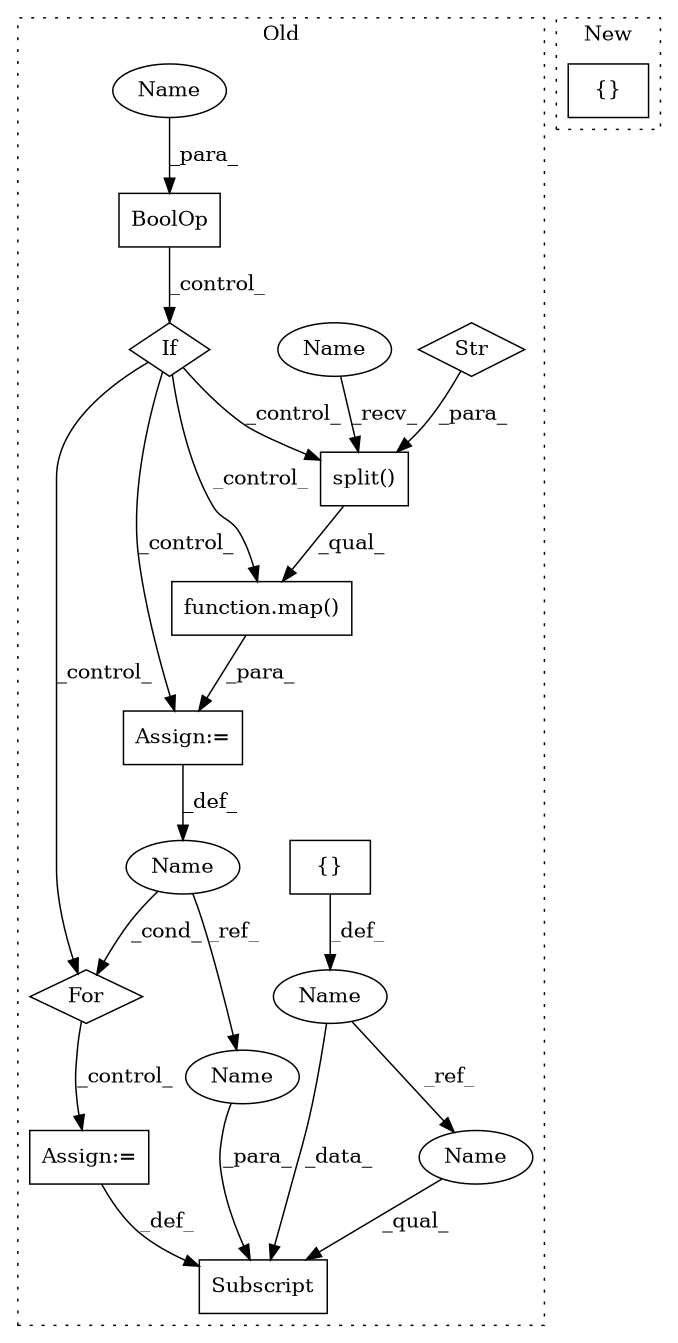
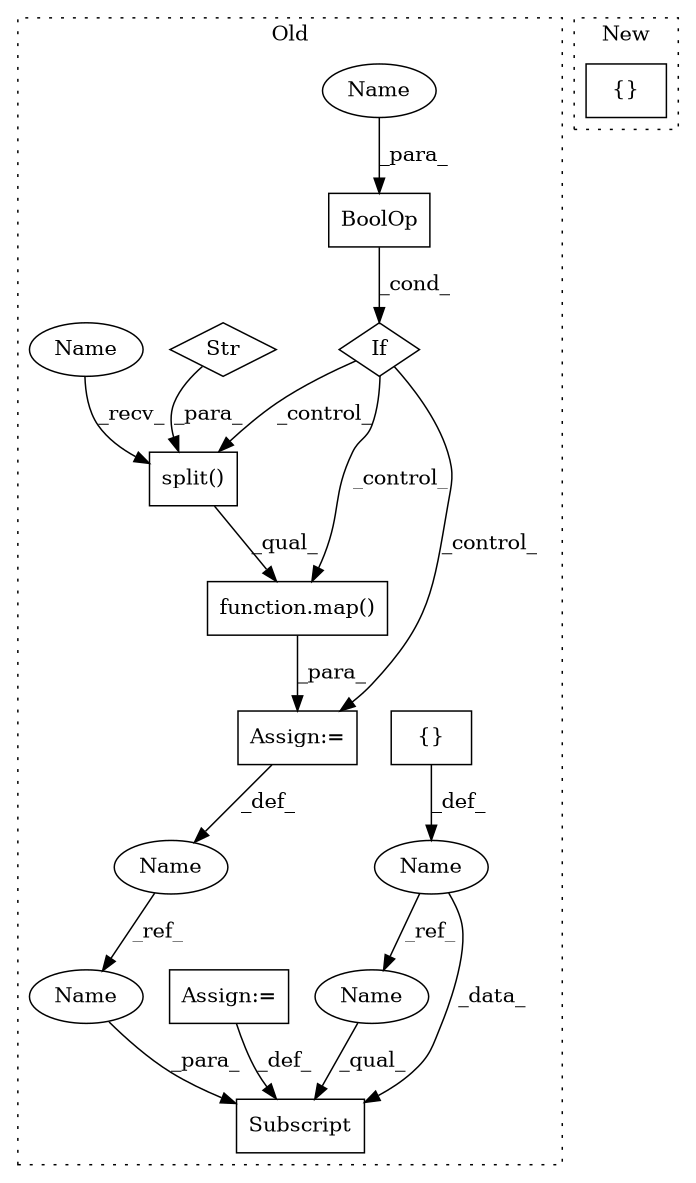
(217, 285) -> (415, 285)
(86, 997) -> none
